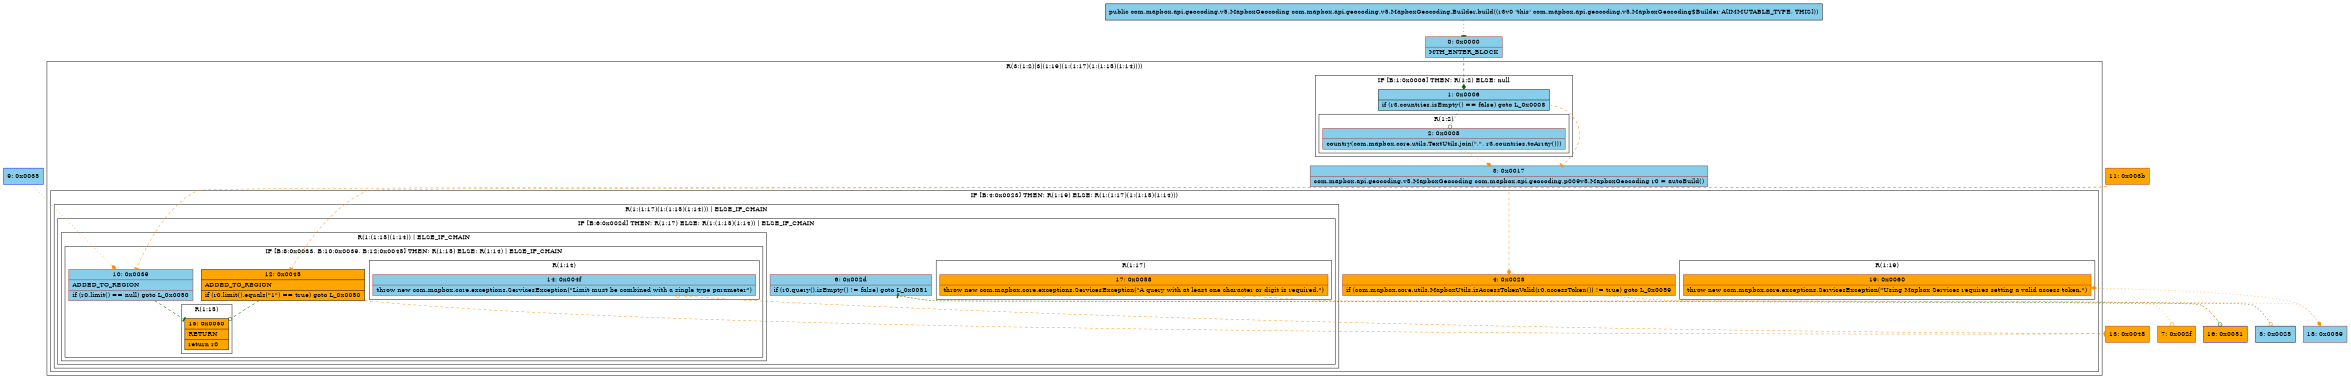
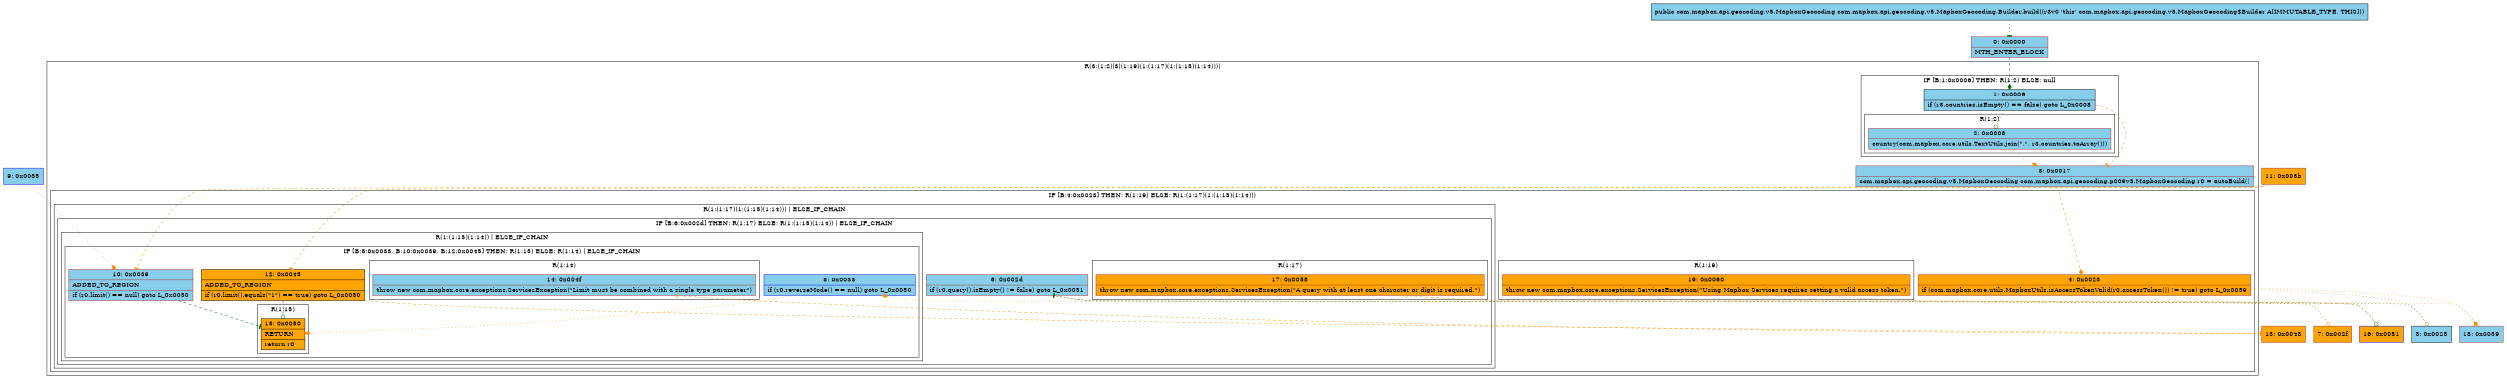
none -> (840, 285)
(2214, 293) -> (2151, 301)
(1964, 301) -> (2367, 293)
